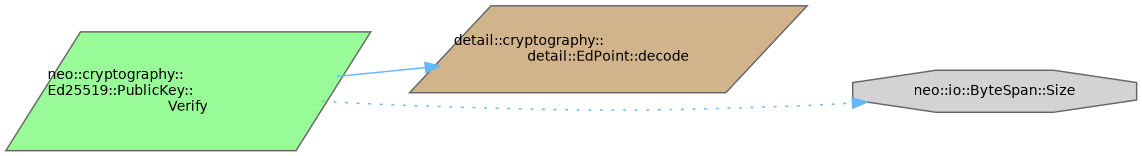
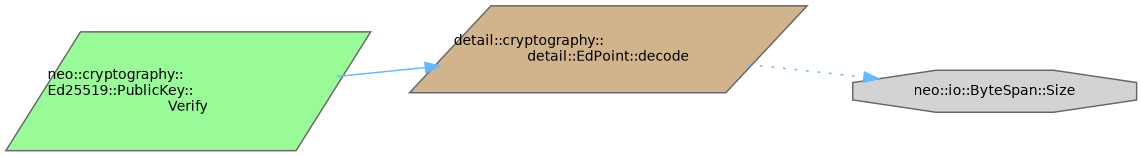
(587, 110) -> (806, 71)
